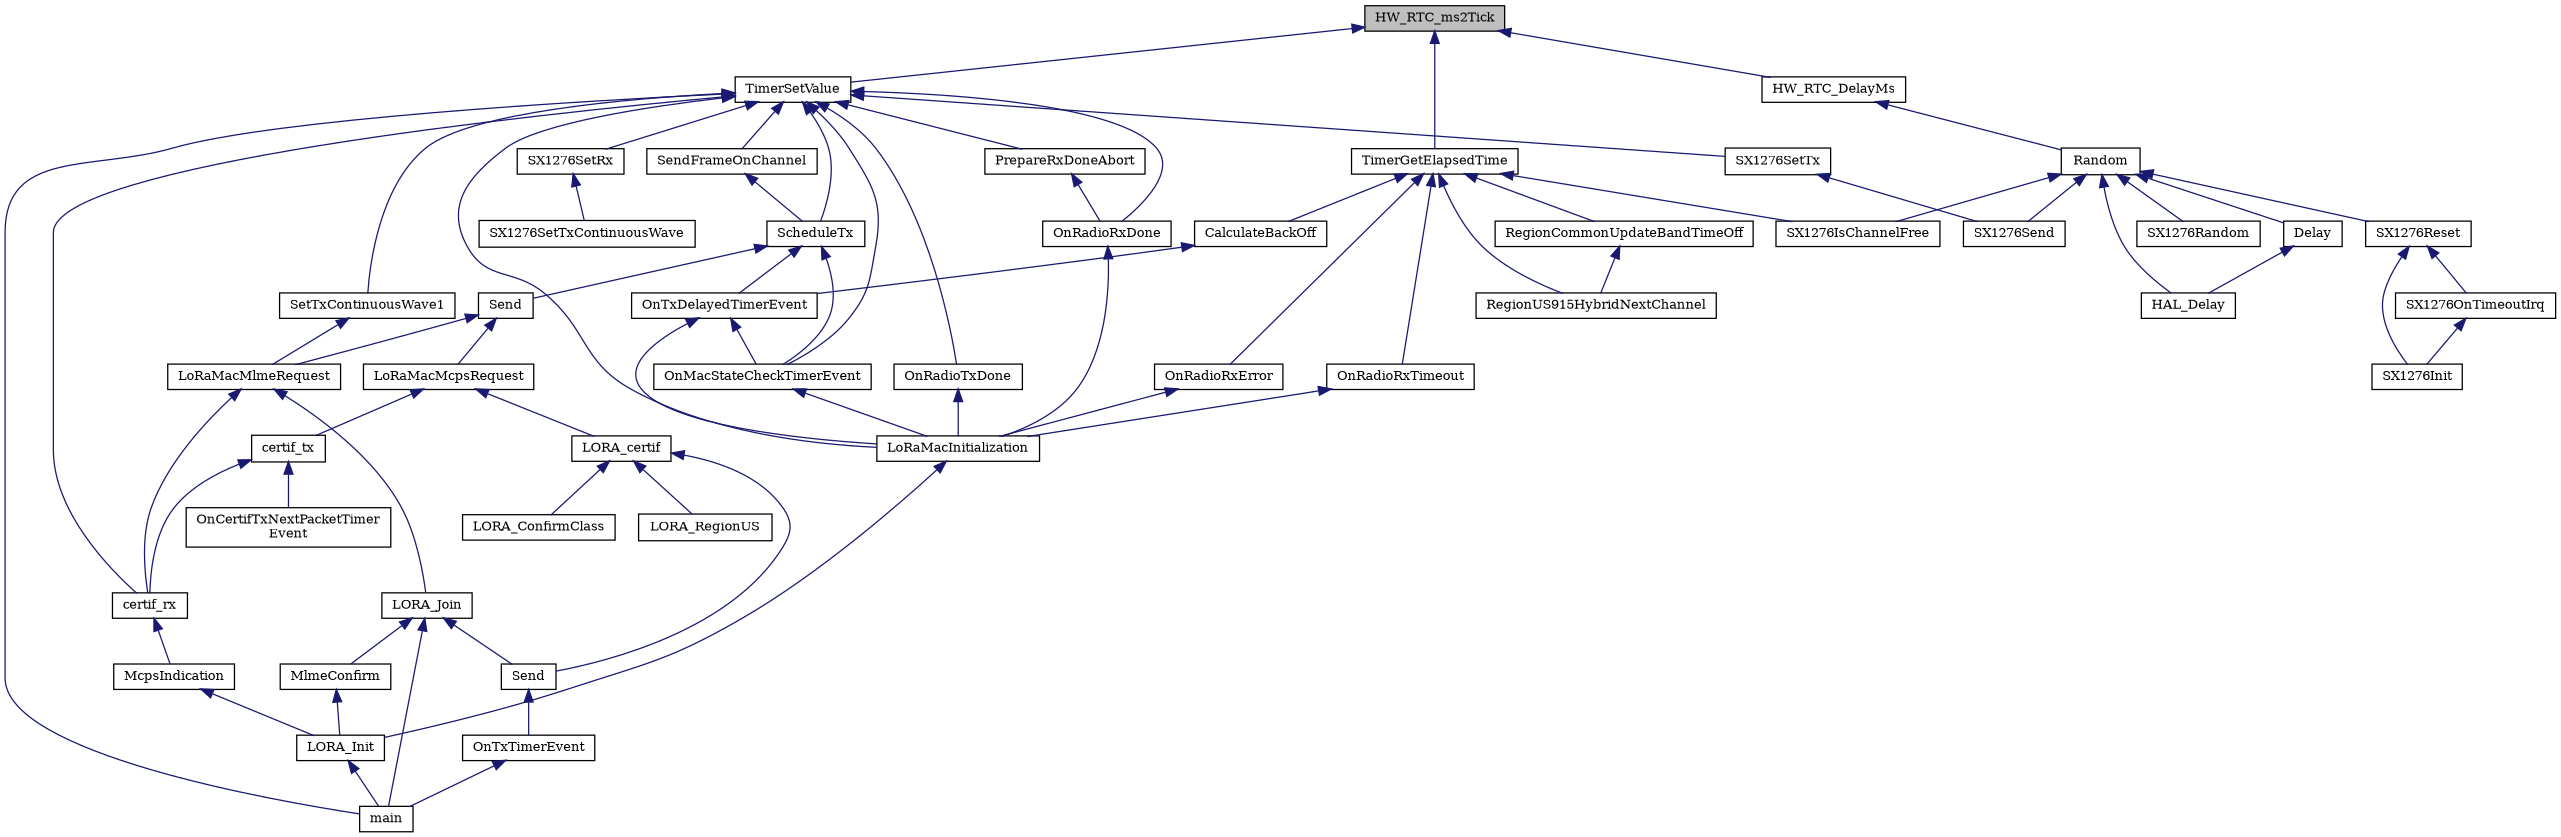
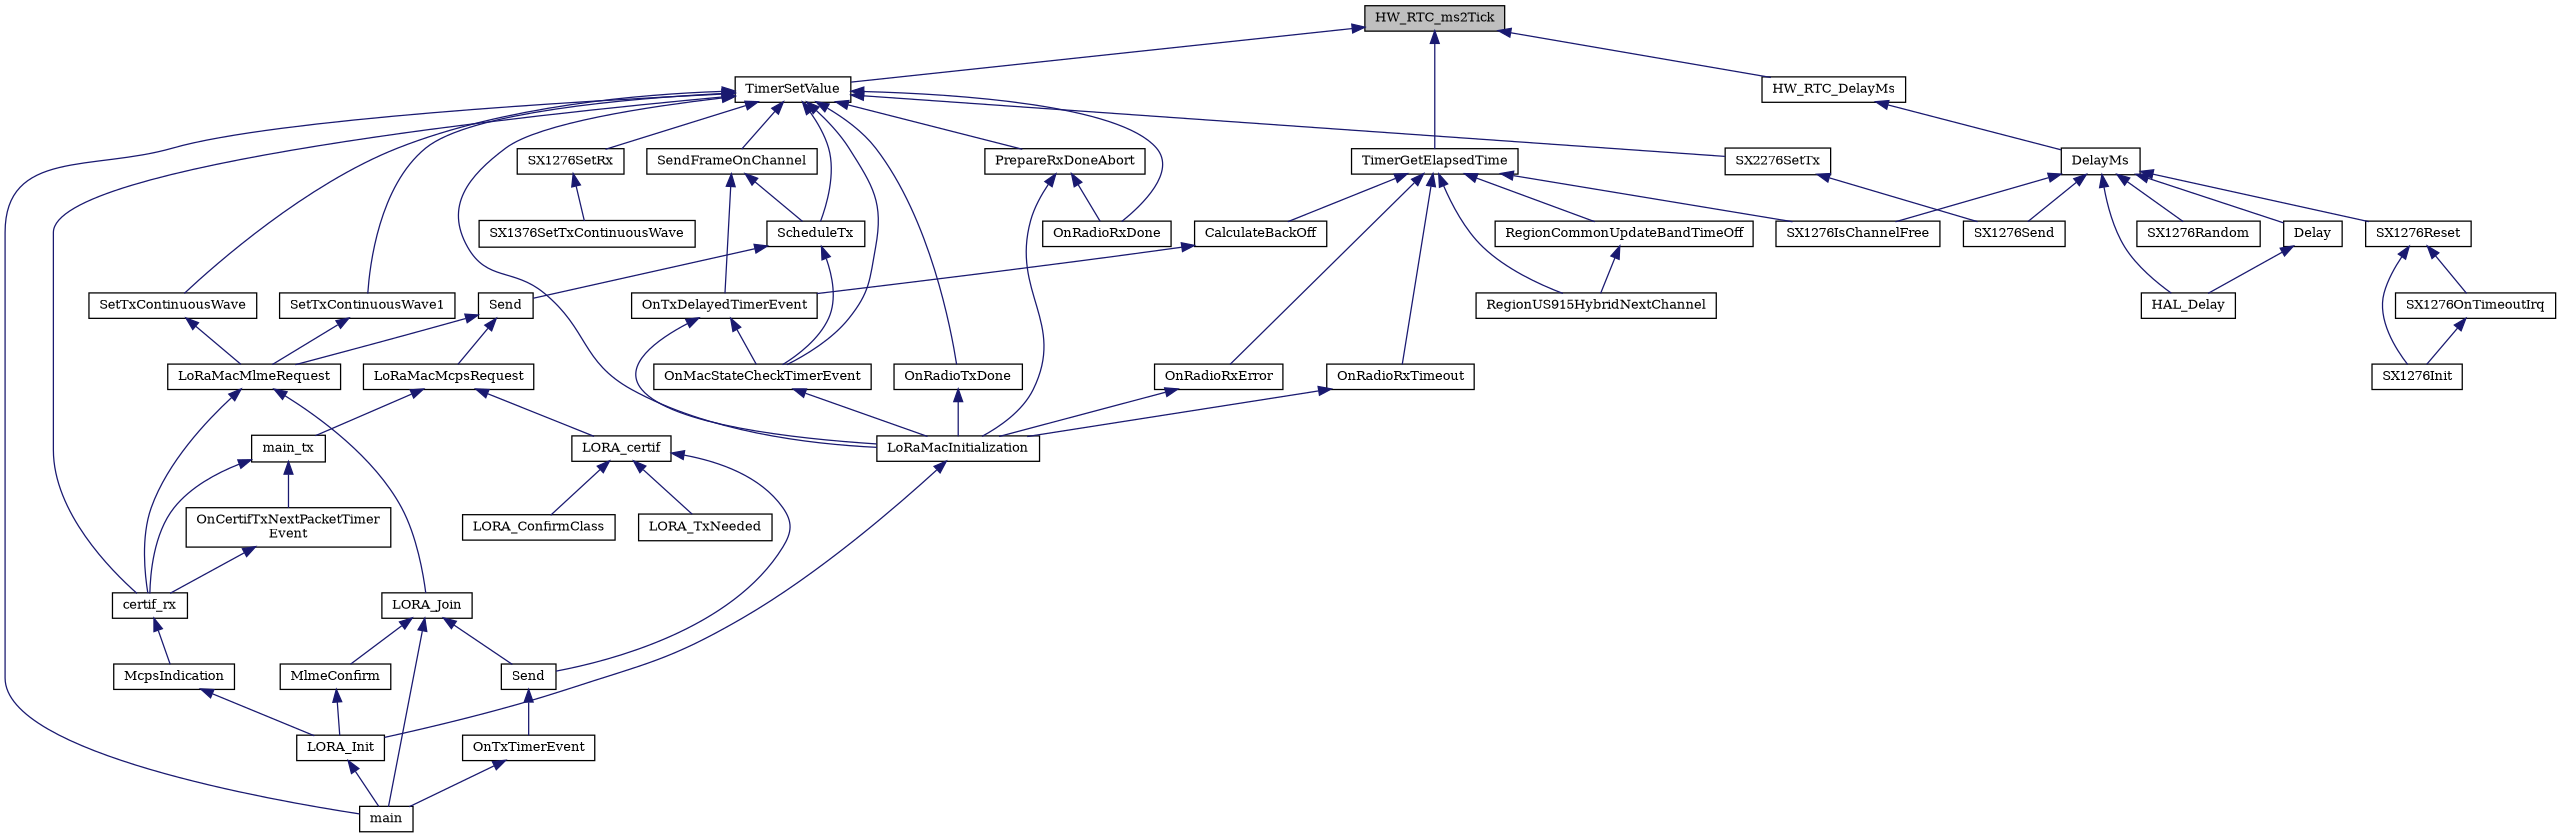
(1778, 161) -> (1778, 161)
(2101, 161) -> (2101, 161)
(587, 234) -> (587, 234)
(765, 274) -> (728, 240)
none -> (173, 306)
(1089, 369) -> (1040, 320)
(288, 449) -> (288, 449)
(705, 527) -> (705, 527)
none -> (207, 573)
